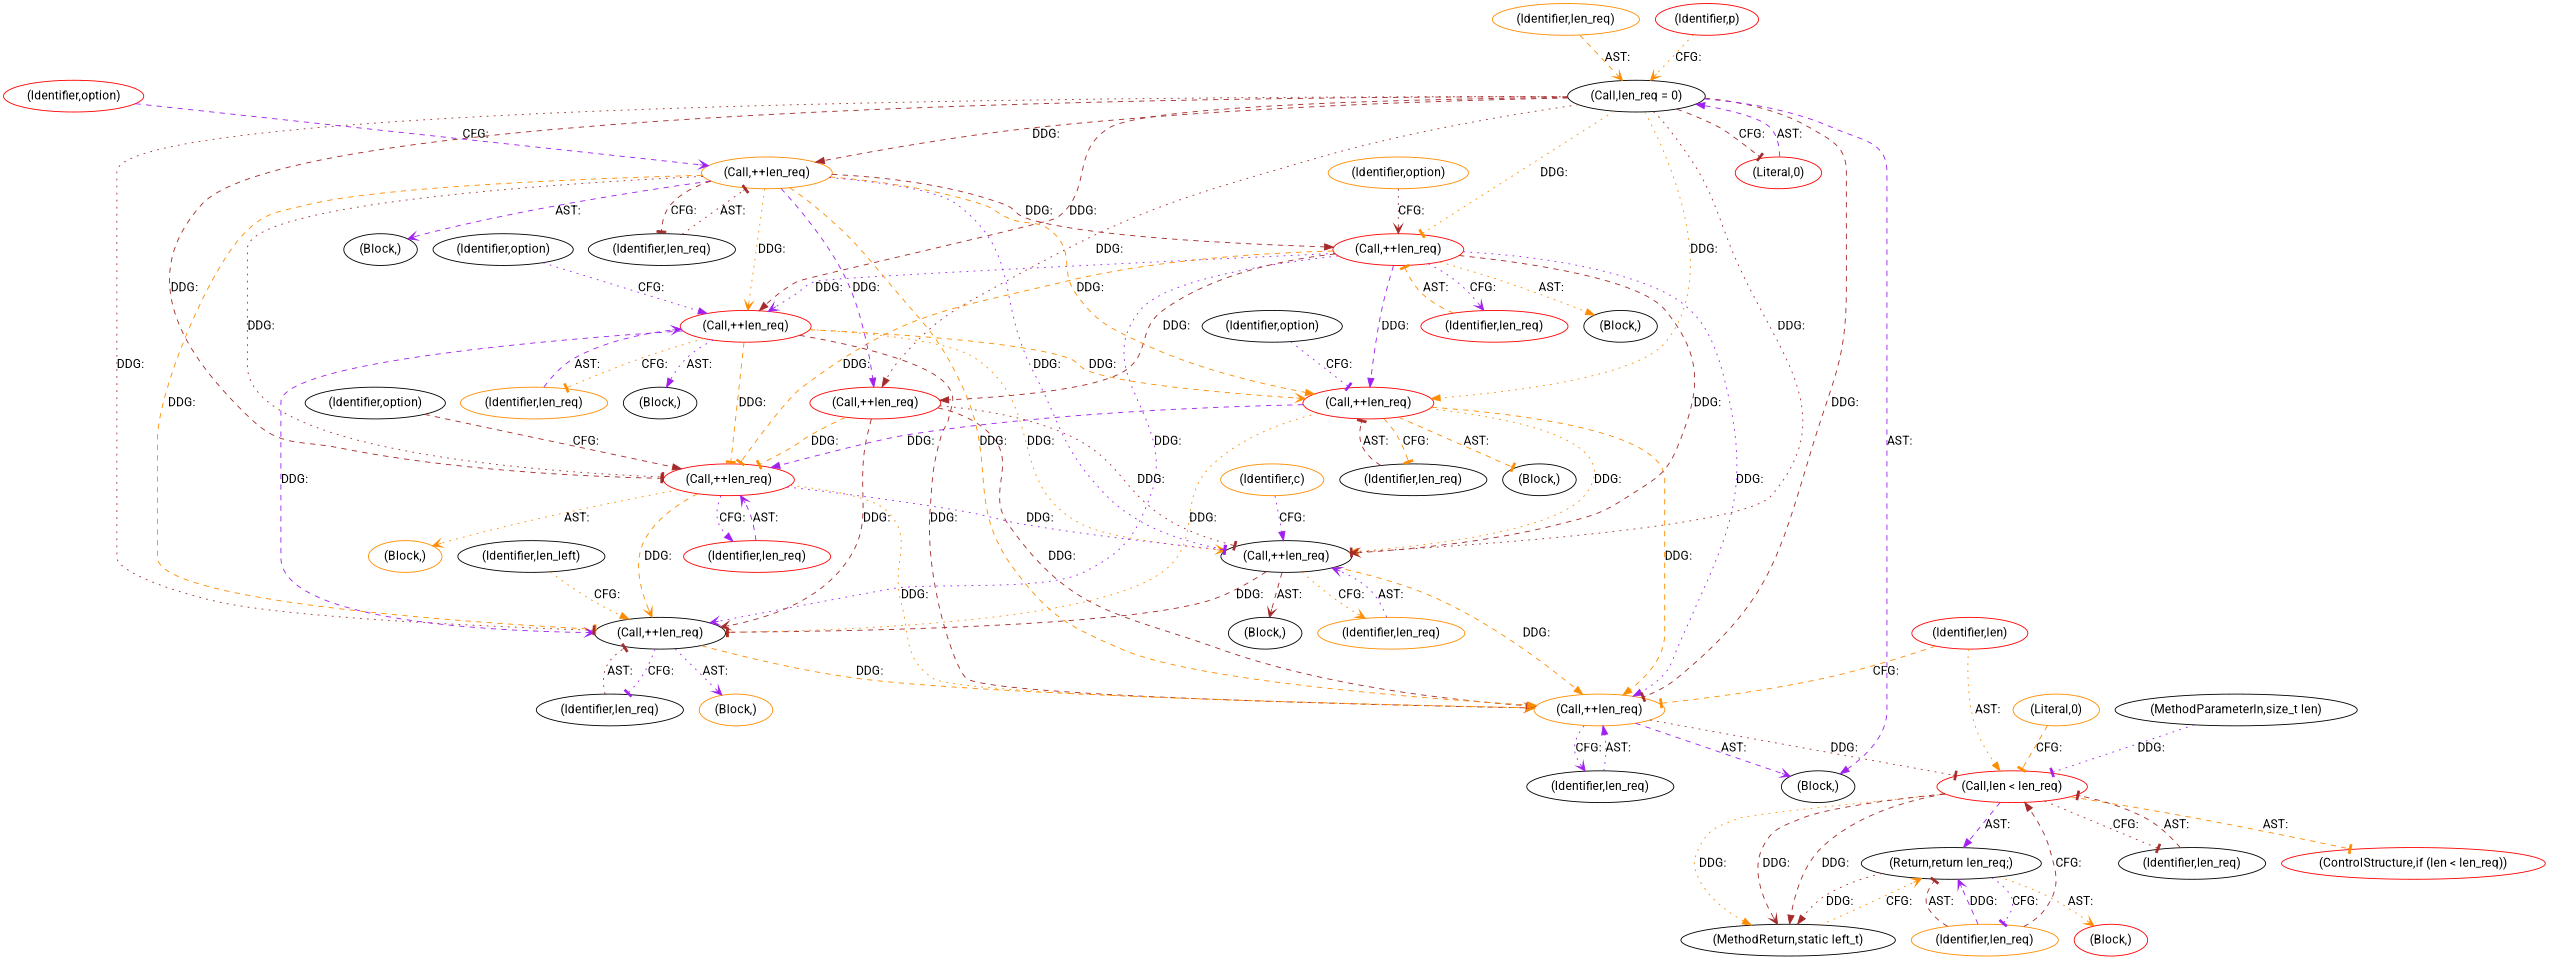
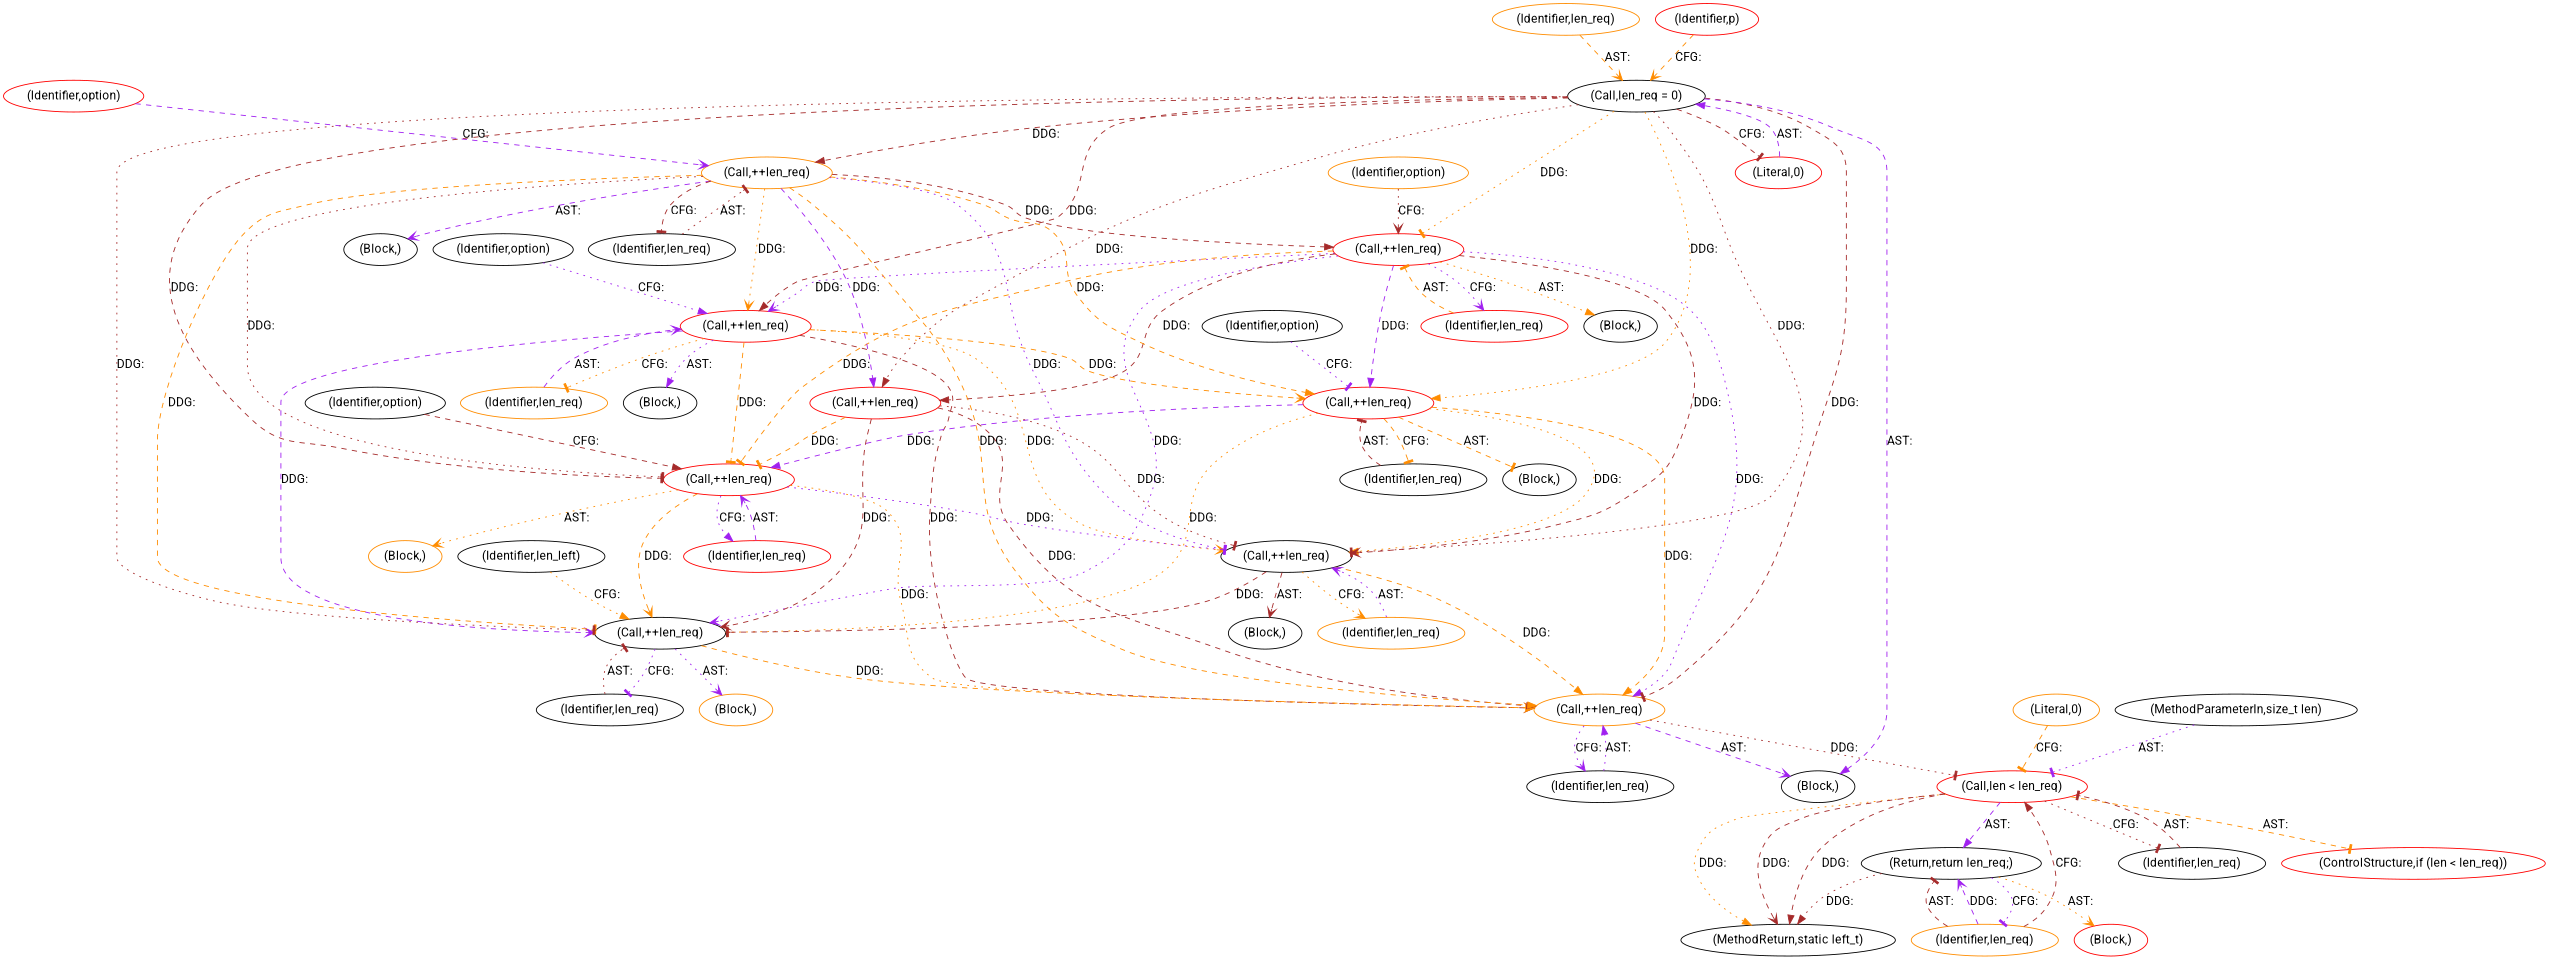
(1675, 54) -> (1675, 54)
(1272, 480) -> none
(1970, 633) -> none
(2153, 748) -> (2153, 748)
(1867, 904) -> none
